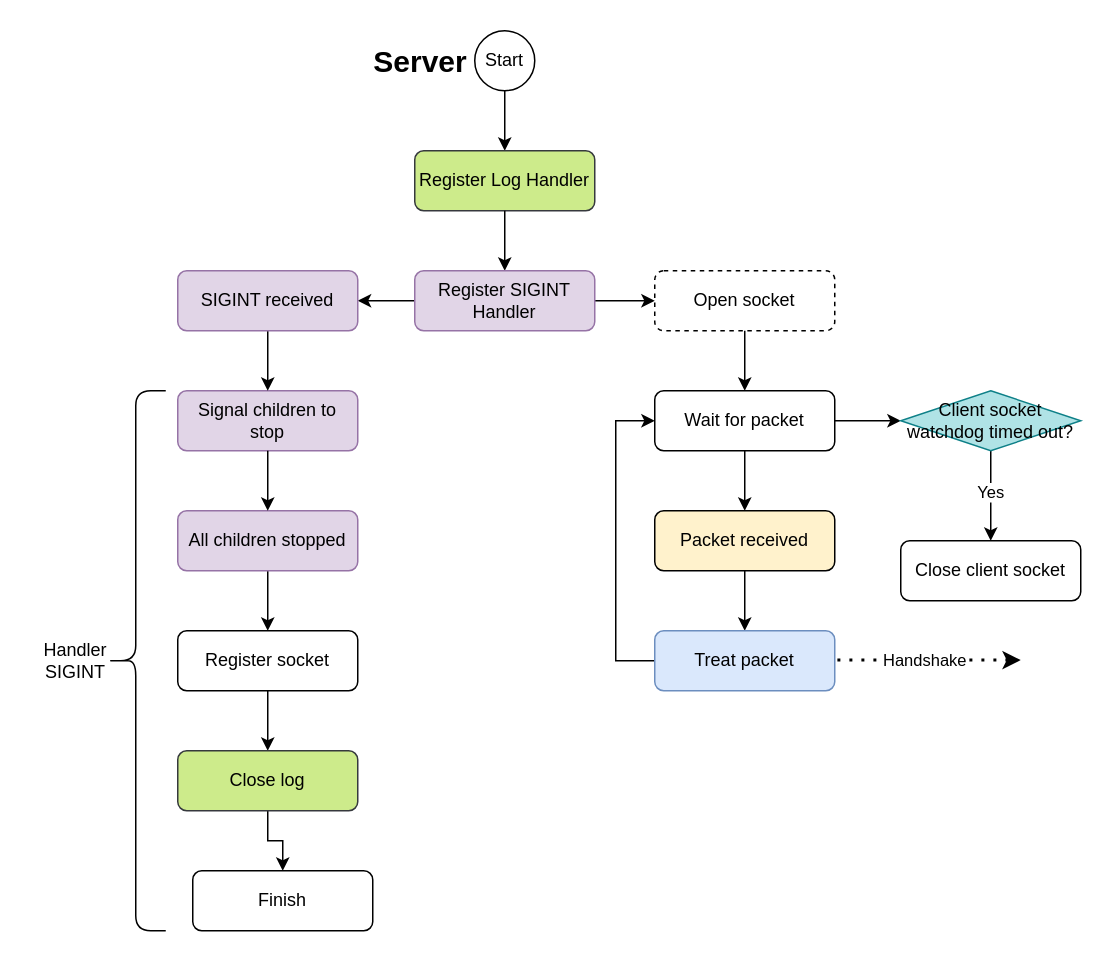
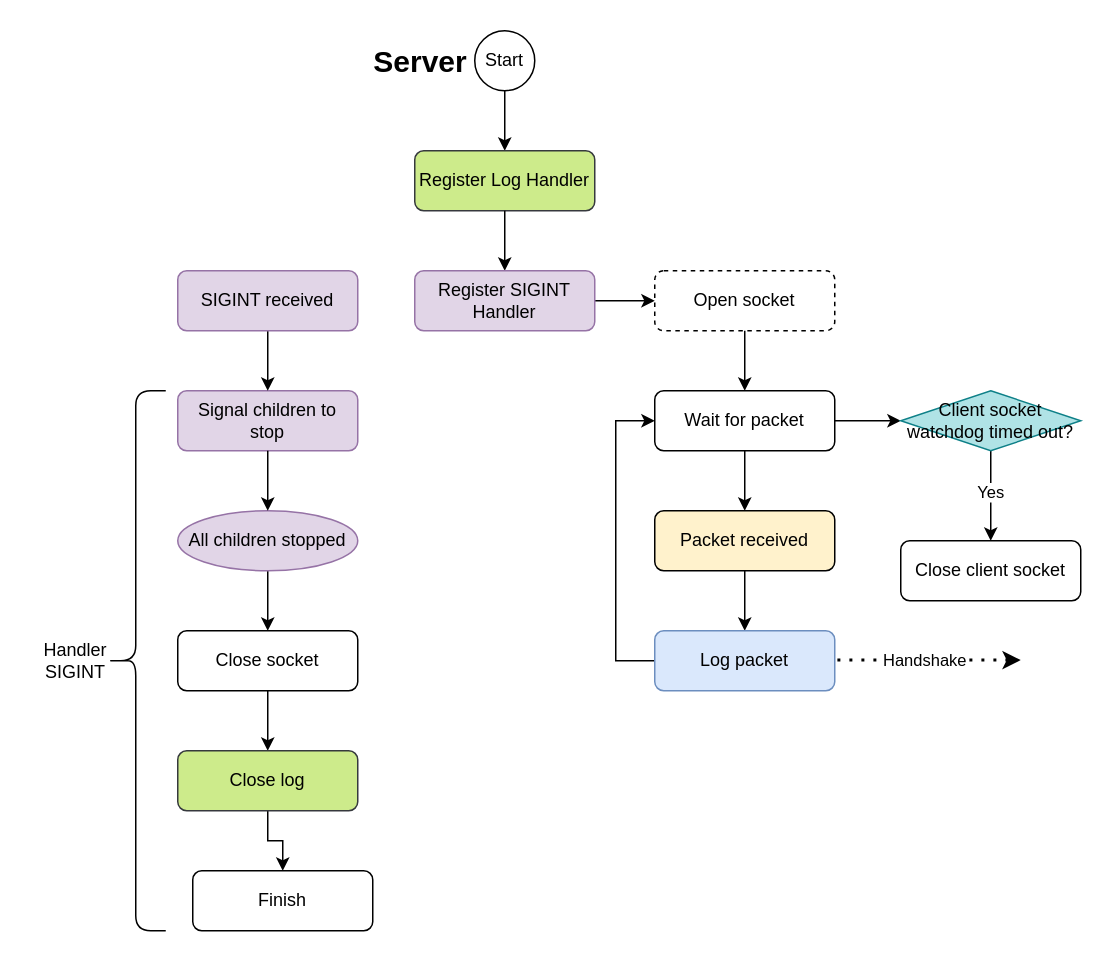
(392, 301) -> none
(268, 541) -> (268, 541)
(268, 661) -> (268, 661)
(745, 661) -> (745, 661)
